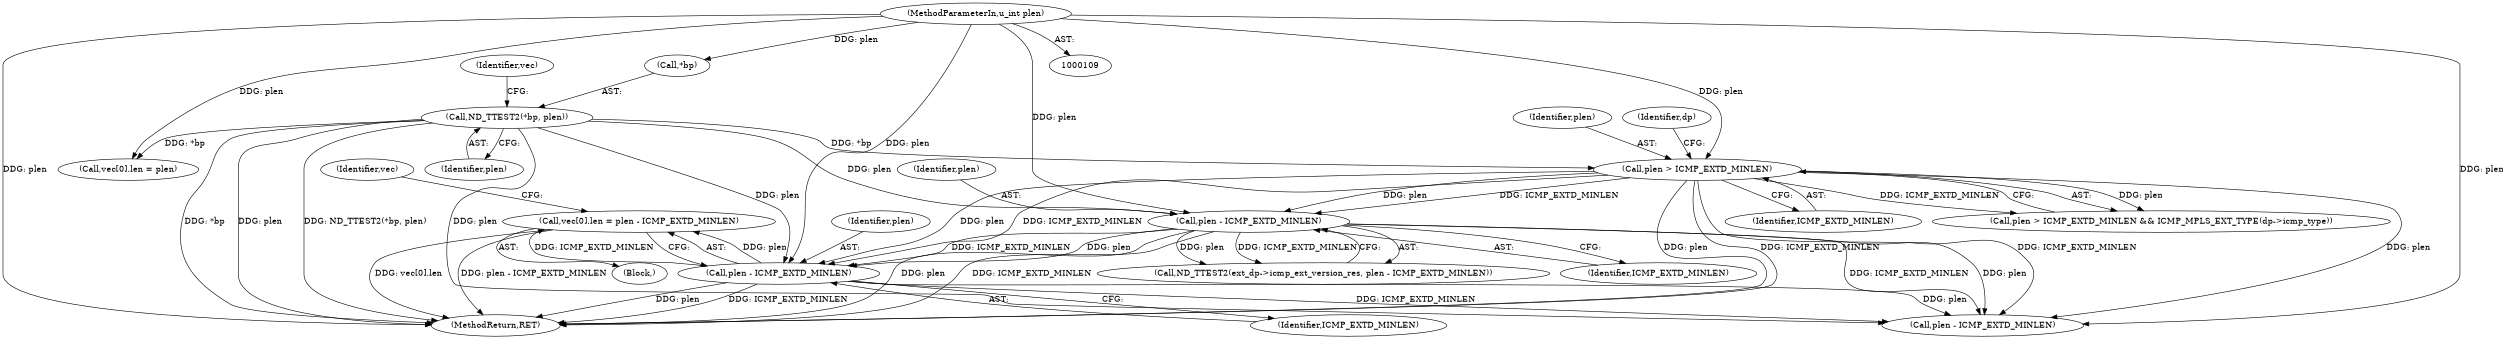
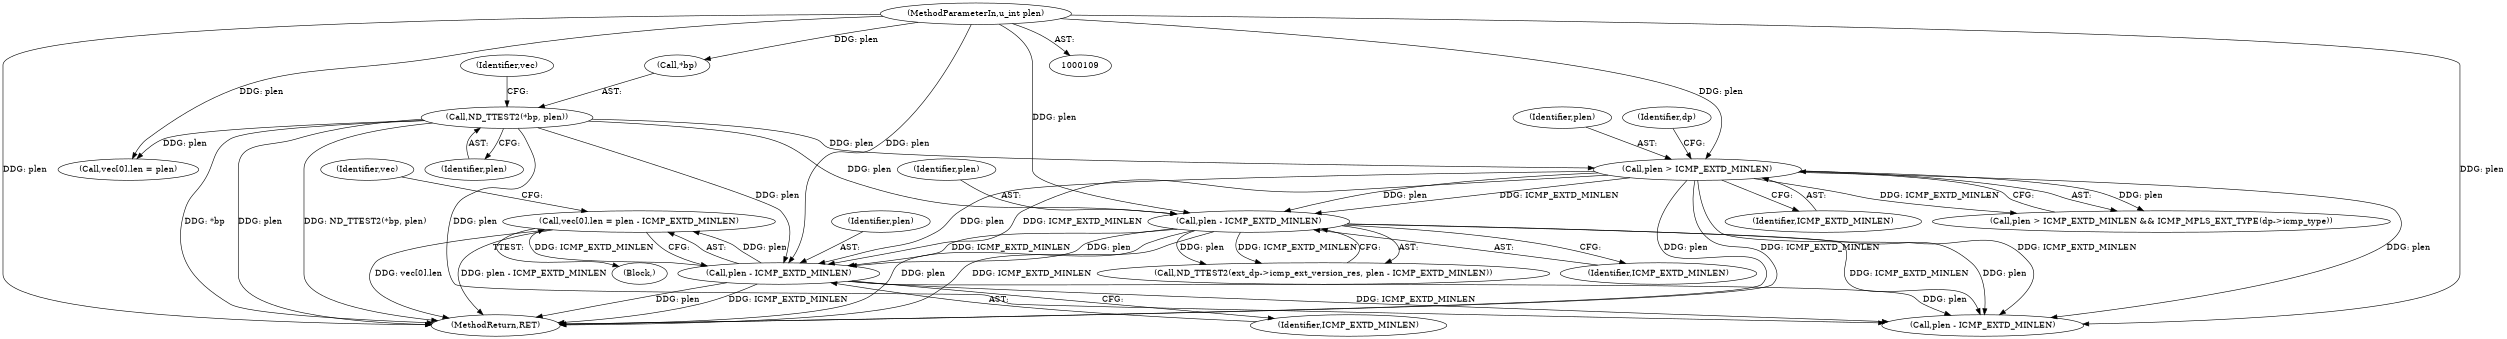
(185, 144) -> (185, 144)
(852, 144) -> (852, 144)
(510, 248) -> (510, 248)
